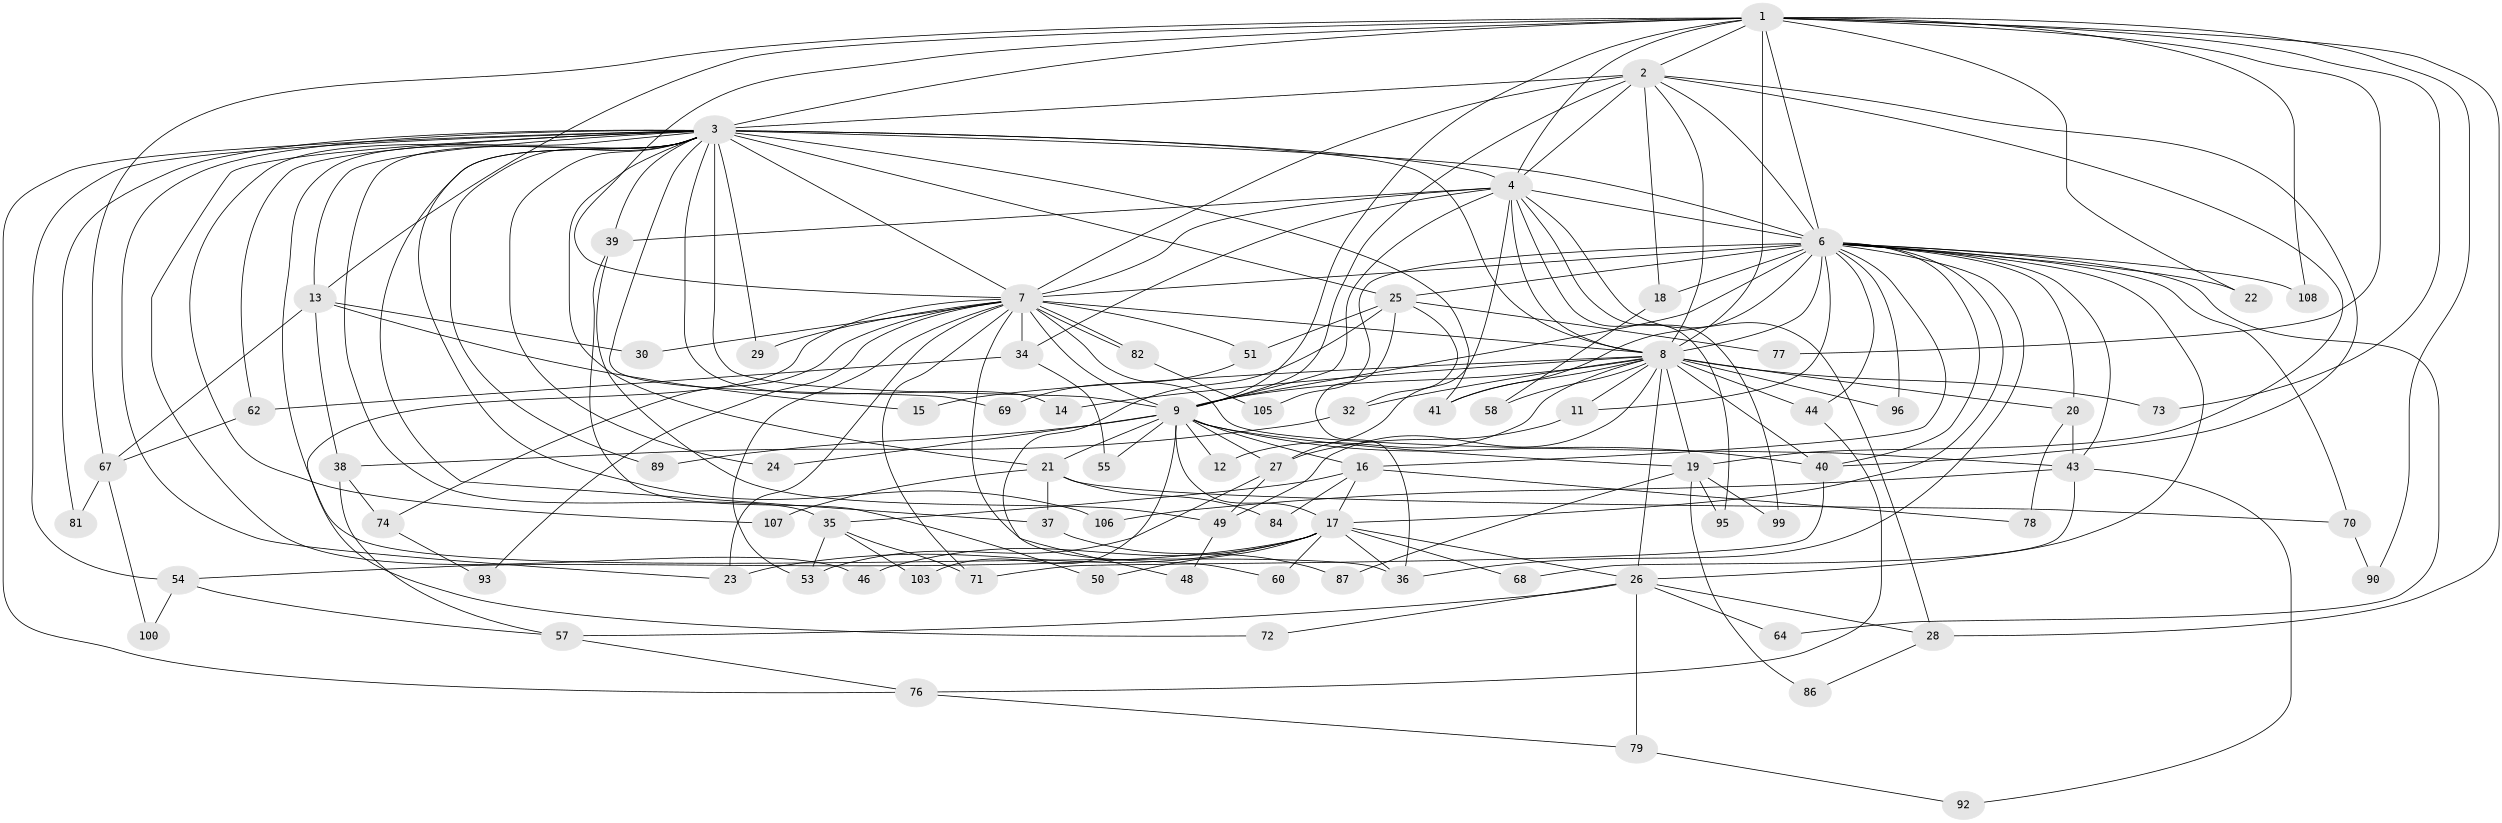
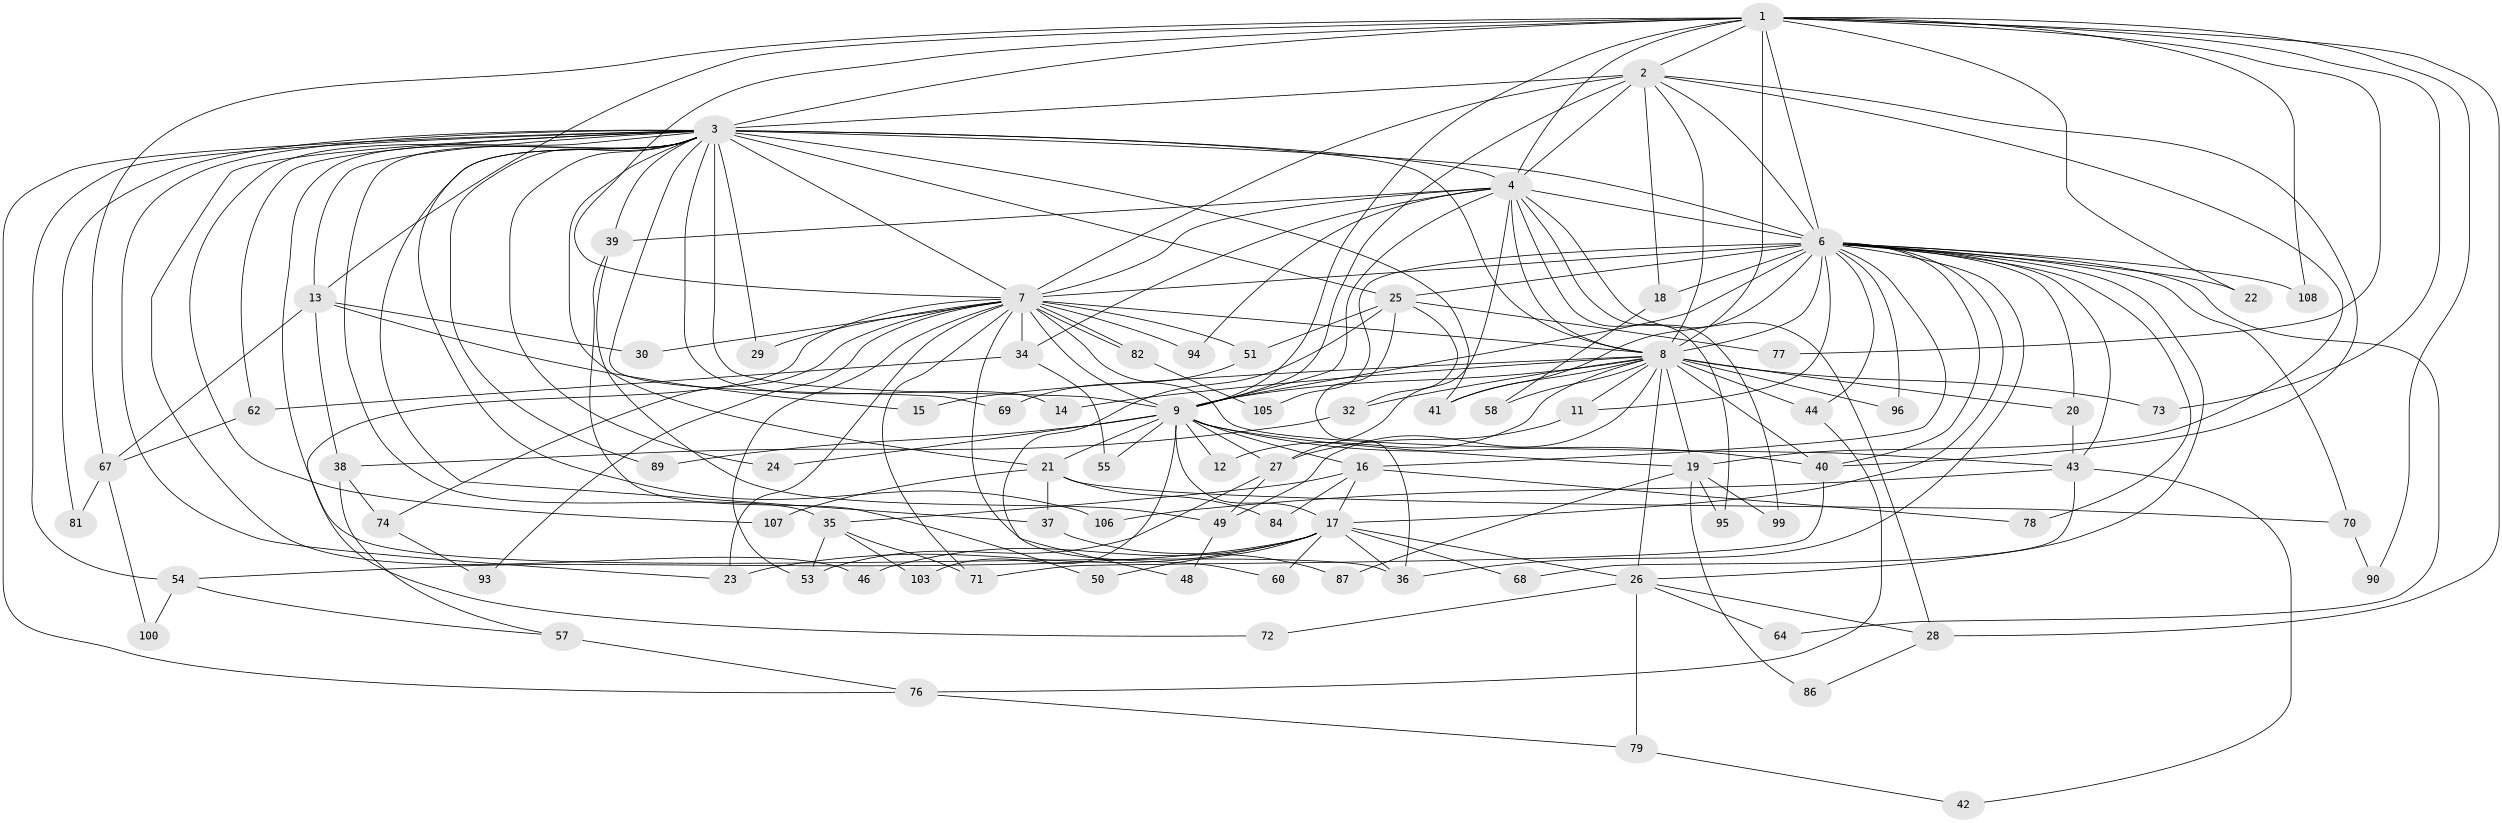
none -> (1194, 355)
(2042, 460) -> (2133, 315)
(1101, 624) -> none
(1963, 805) -> (1963, 805)
